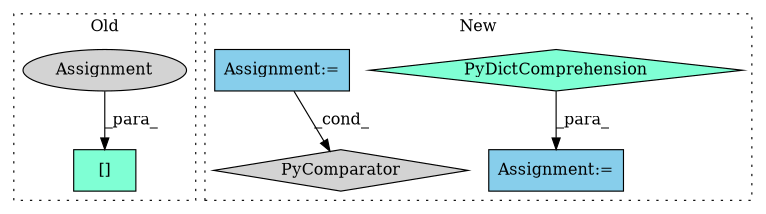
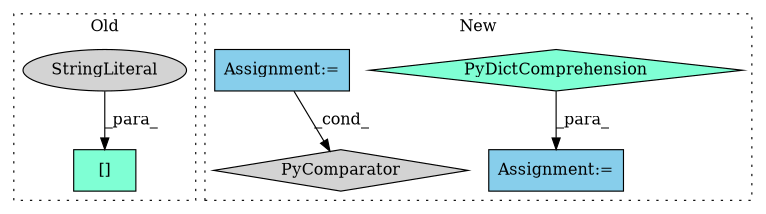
(105, 70) -> (105, 70)
